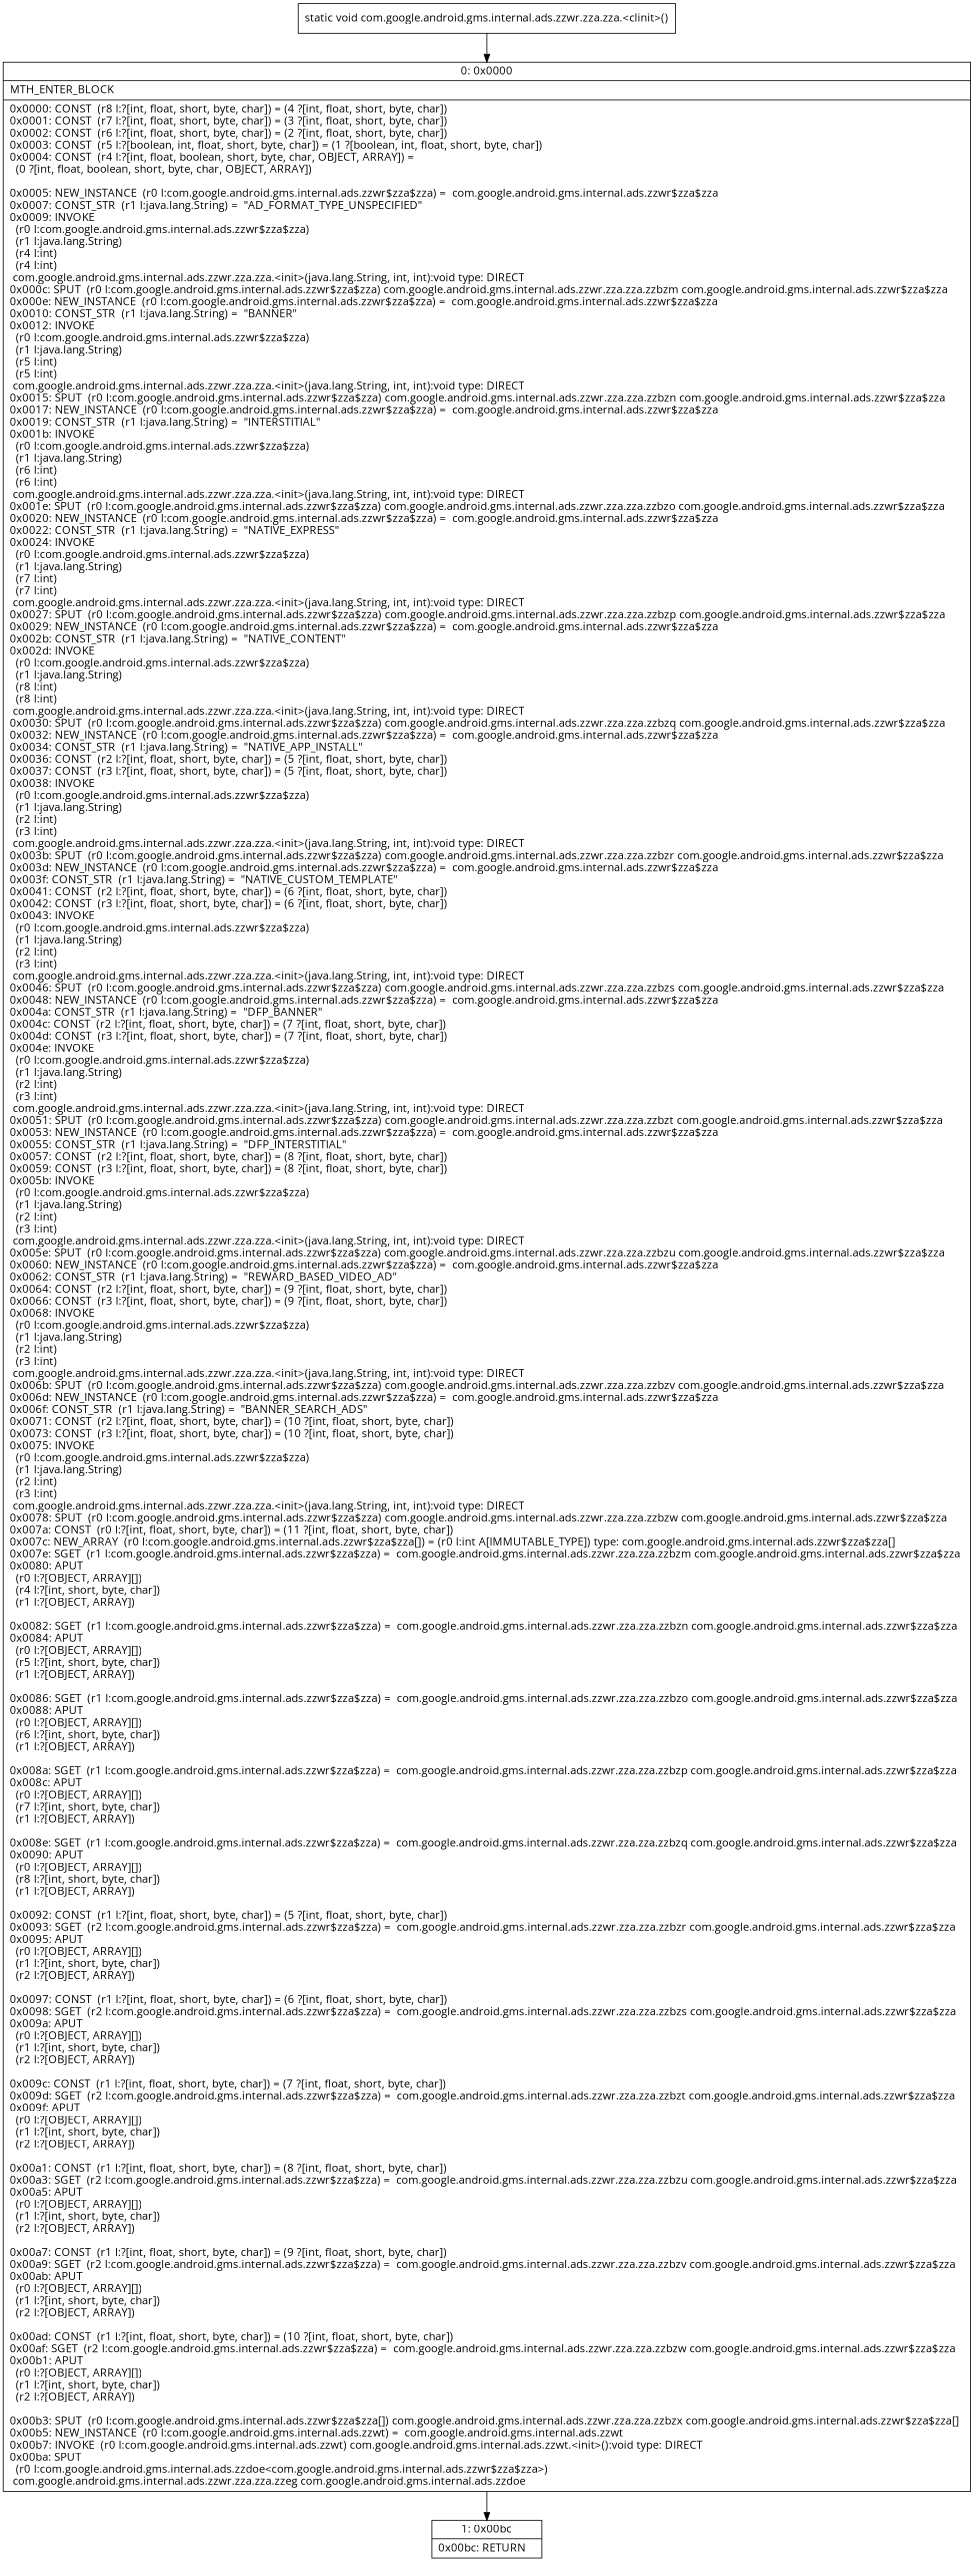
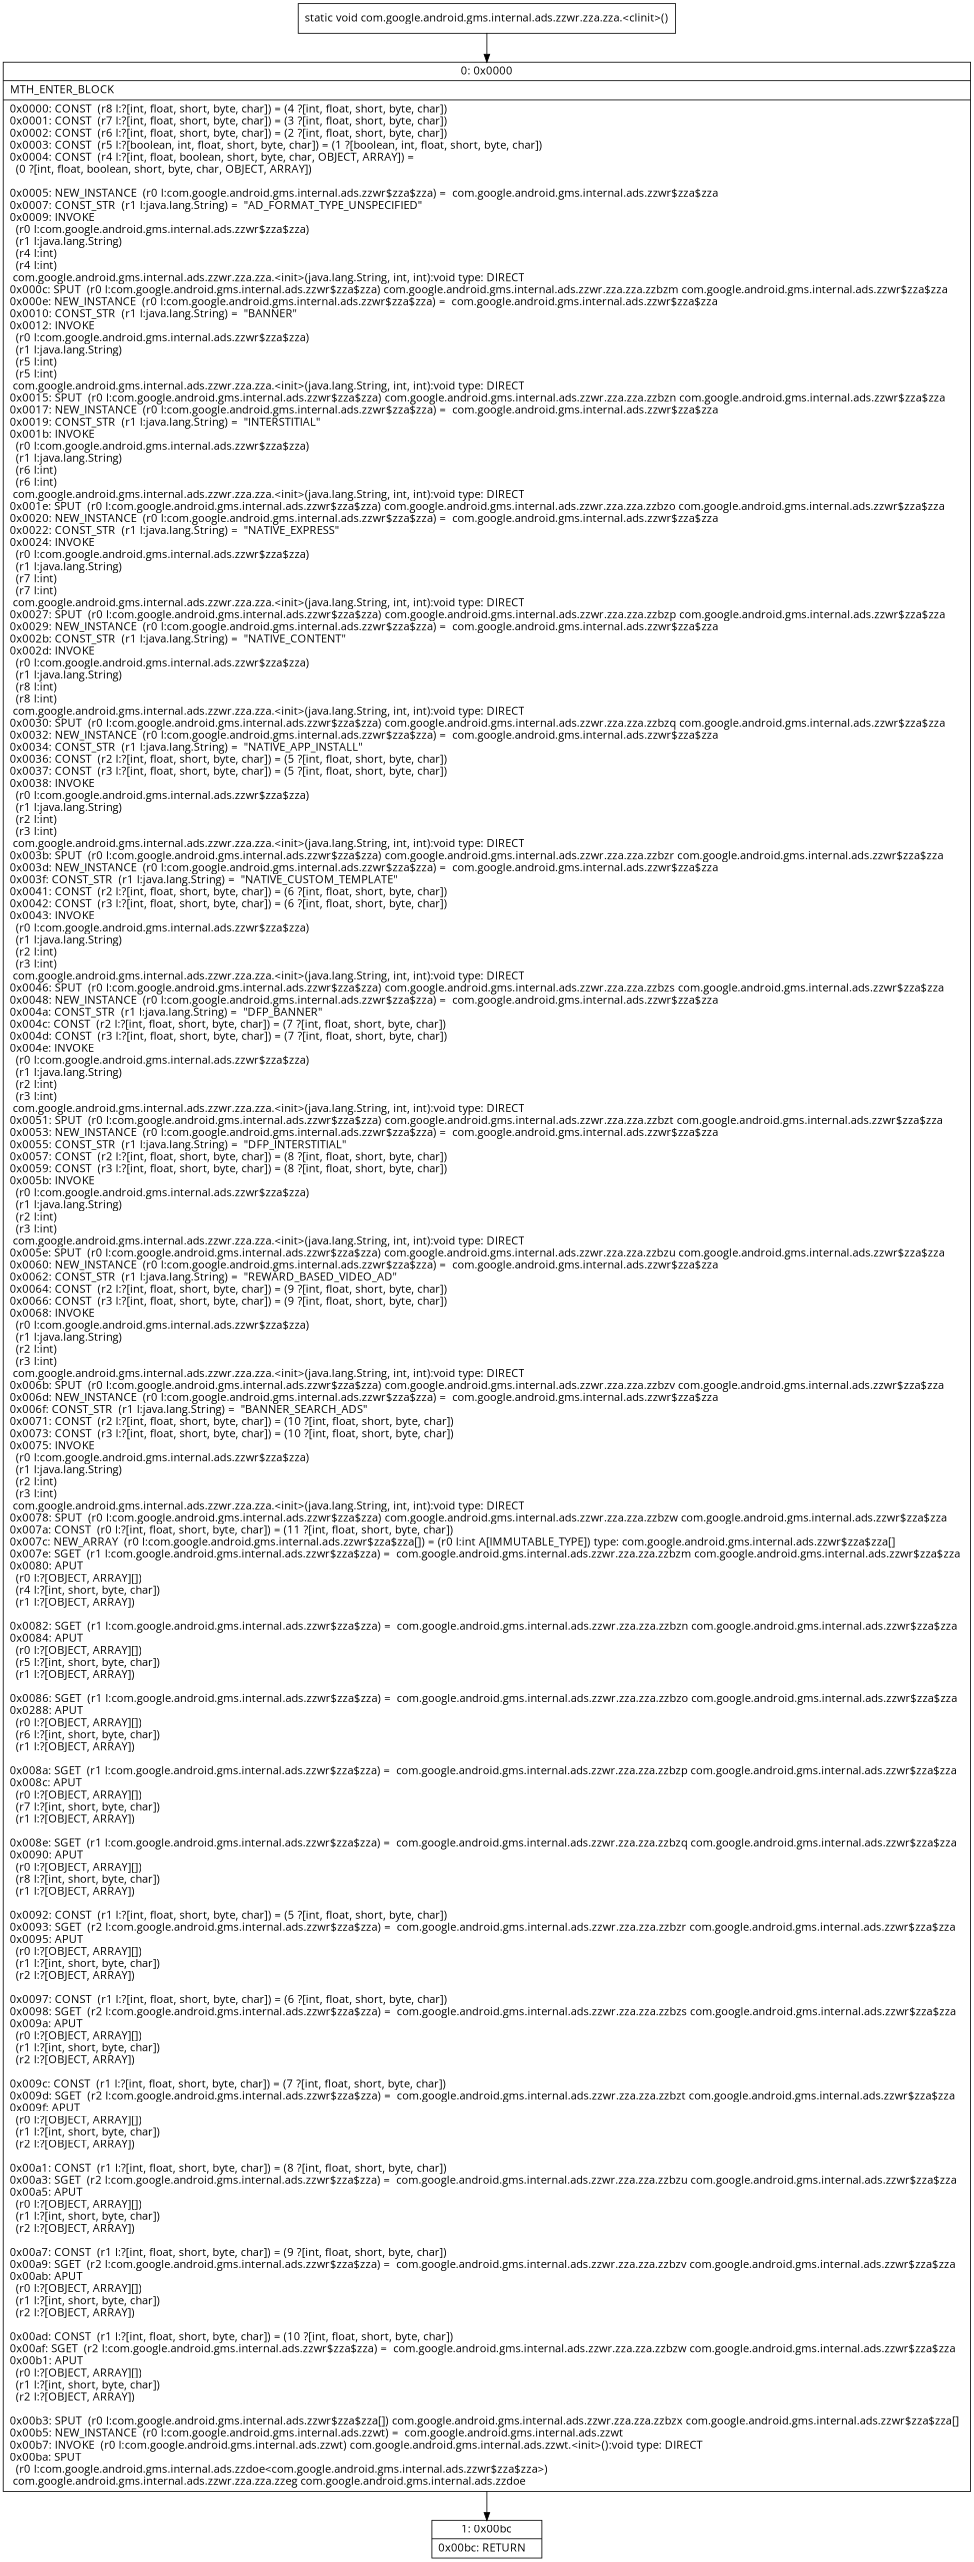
(50, 1711) -> (50, 1711)
